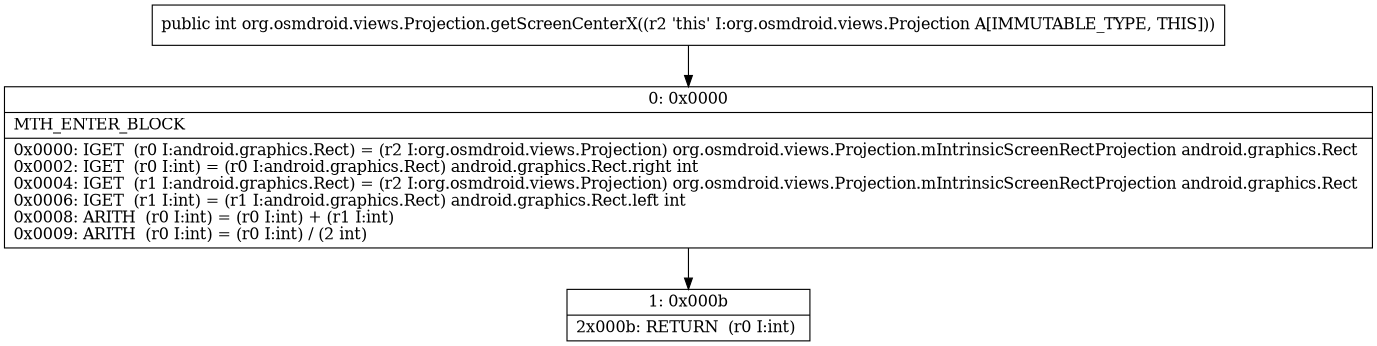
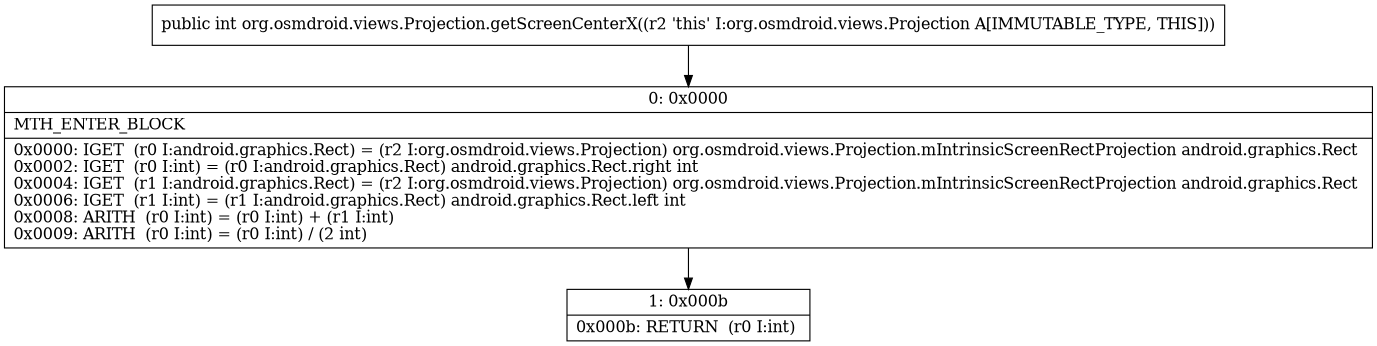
(688, 327) -> (688, 327)
